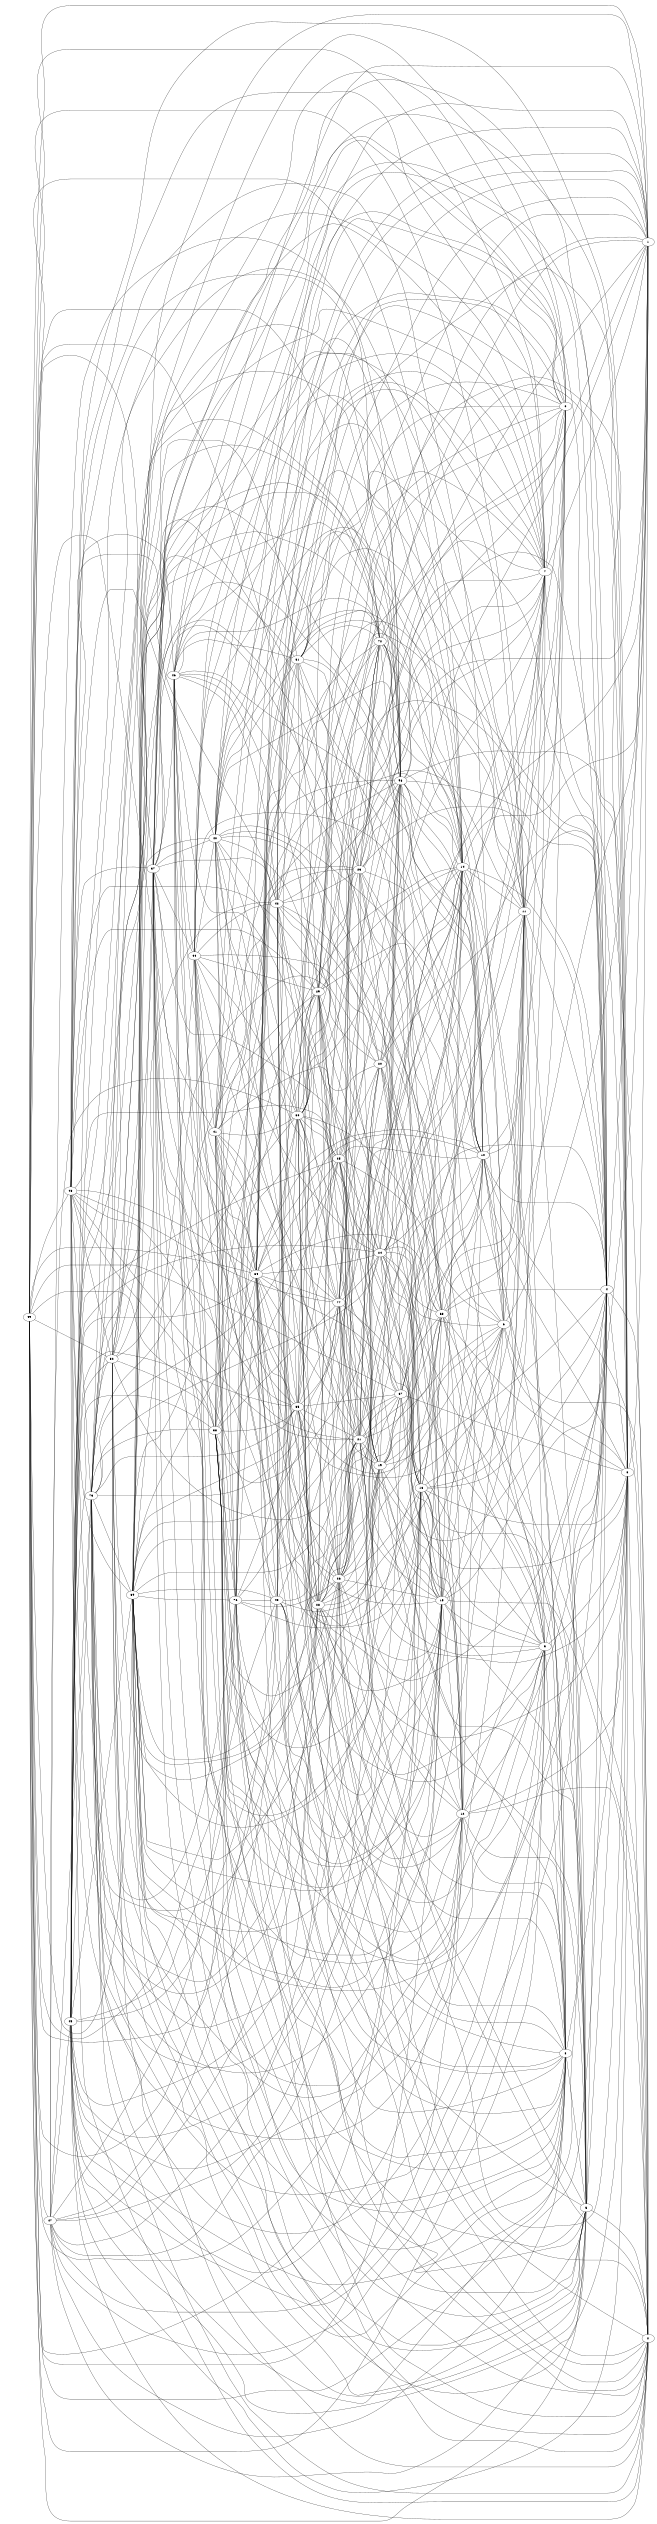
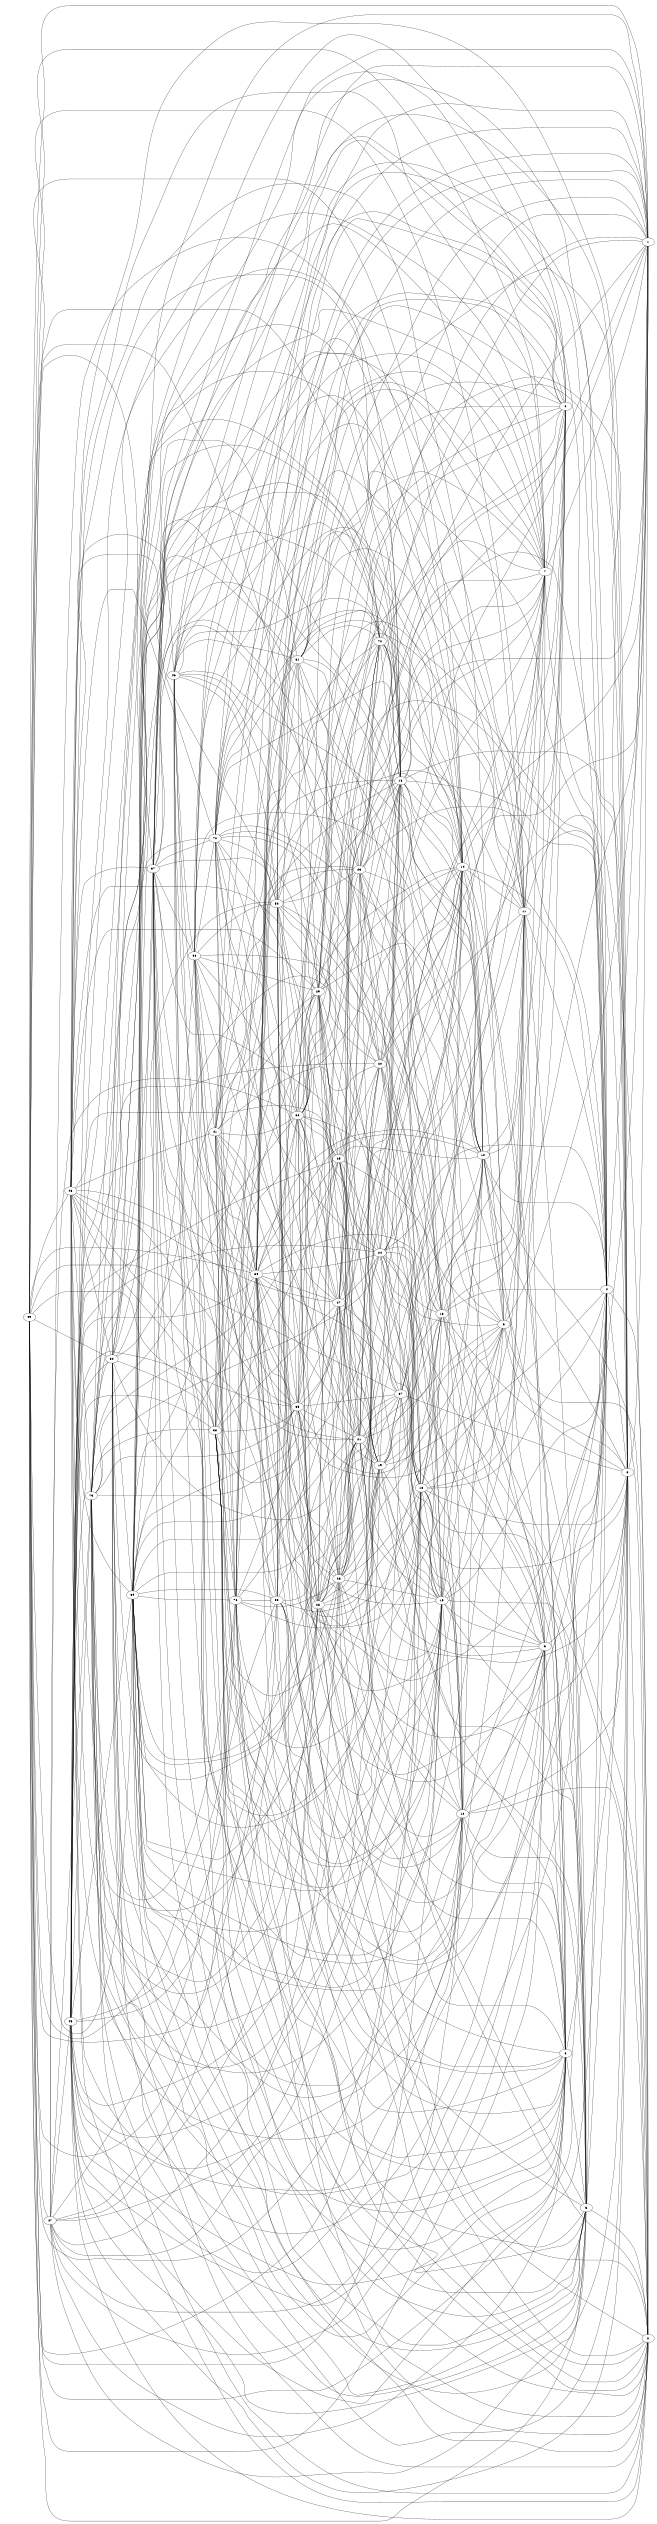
(52, 608) -> (149, 1157)
(170, 773) -> (259, 226)
(401, 781) -> (401, 781)
(215, 838) -> (215, 838)
(277, 904) -> (277, 904)
(270, 954) -> none
none -> (371, 976)
(516, 1128) -> (551, 867)
none -> (89, 1280)
(339, 1303) -> (339, 1303)
(442, 1314) -> (442, 1314)
(382, 1328) -> (464, 1332)
(502, 1496) -> none
(111, 1543) -> (122, 1477)
(277, 1600) -> (277, 1600)
(330, 1752) -> none
none -> (86, 2060)
(551, 2226) -> (372, 2428)
